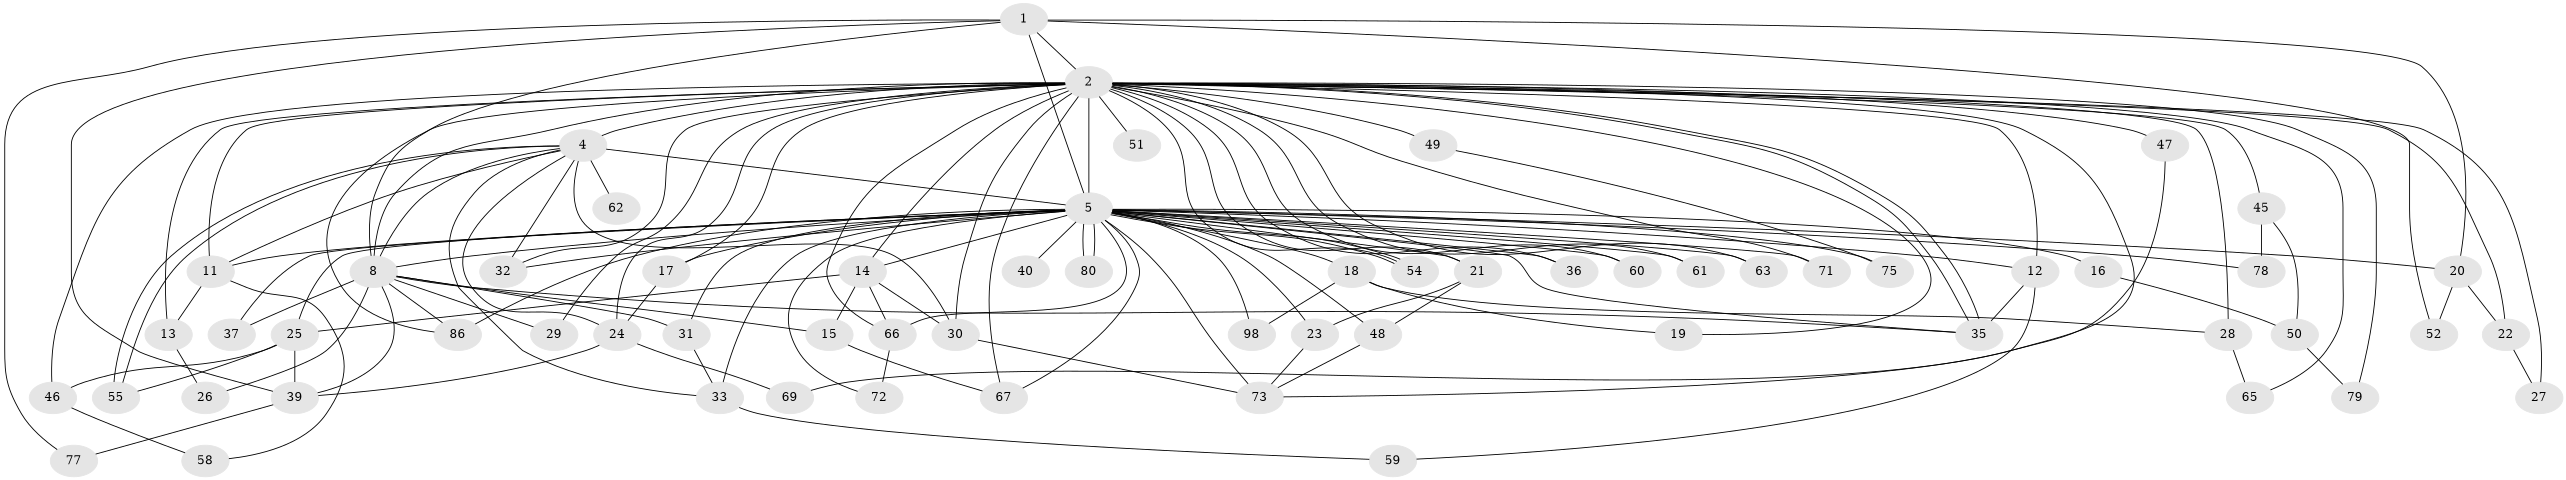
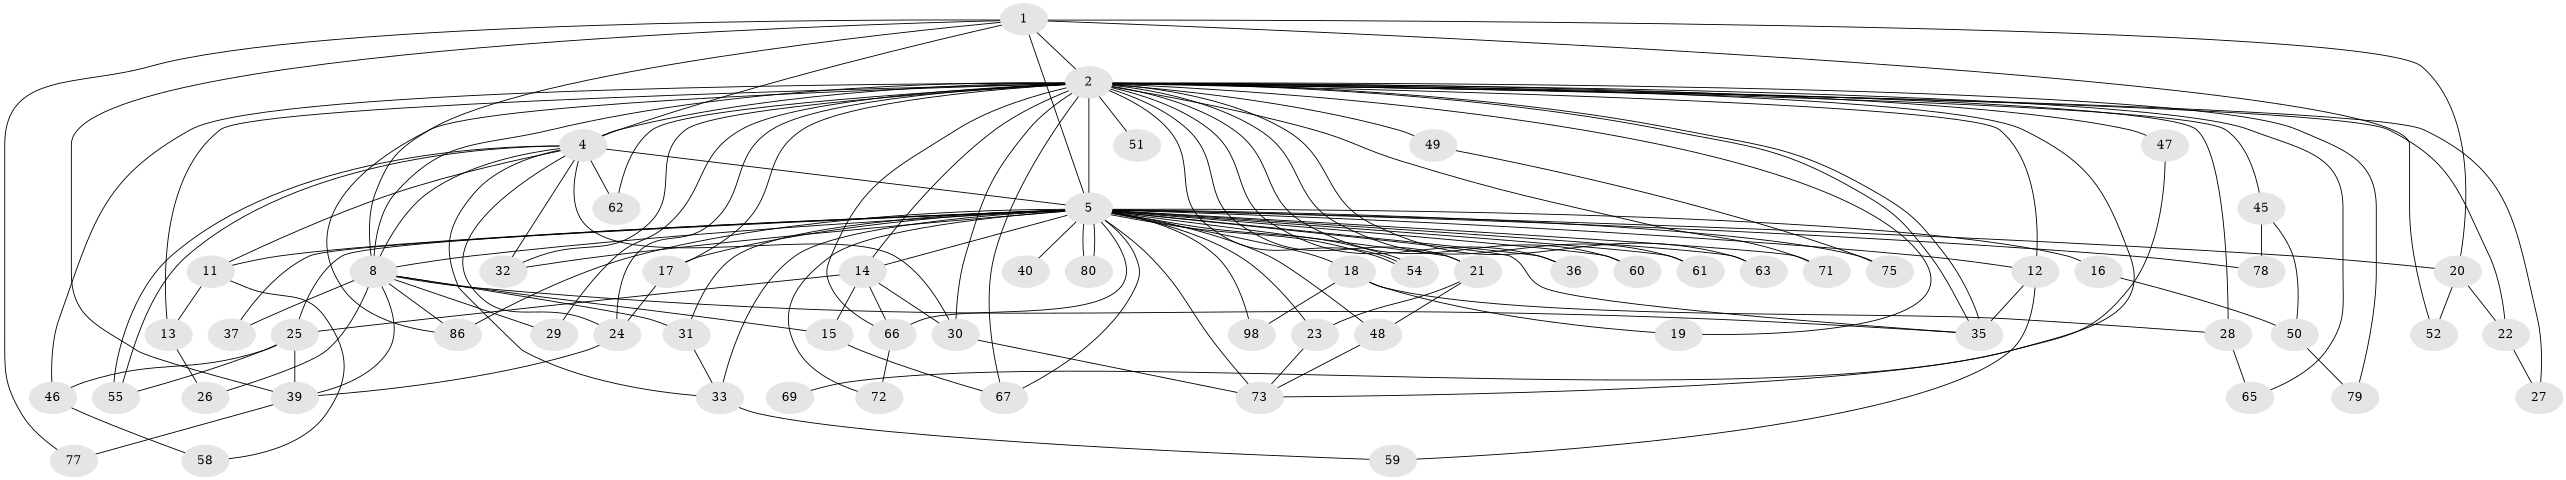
none -> (801, 75)
(587, 99) -> (821, 101)
(694, 363) -> none
